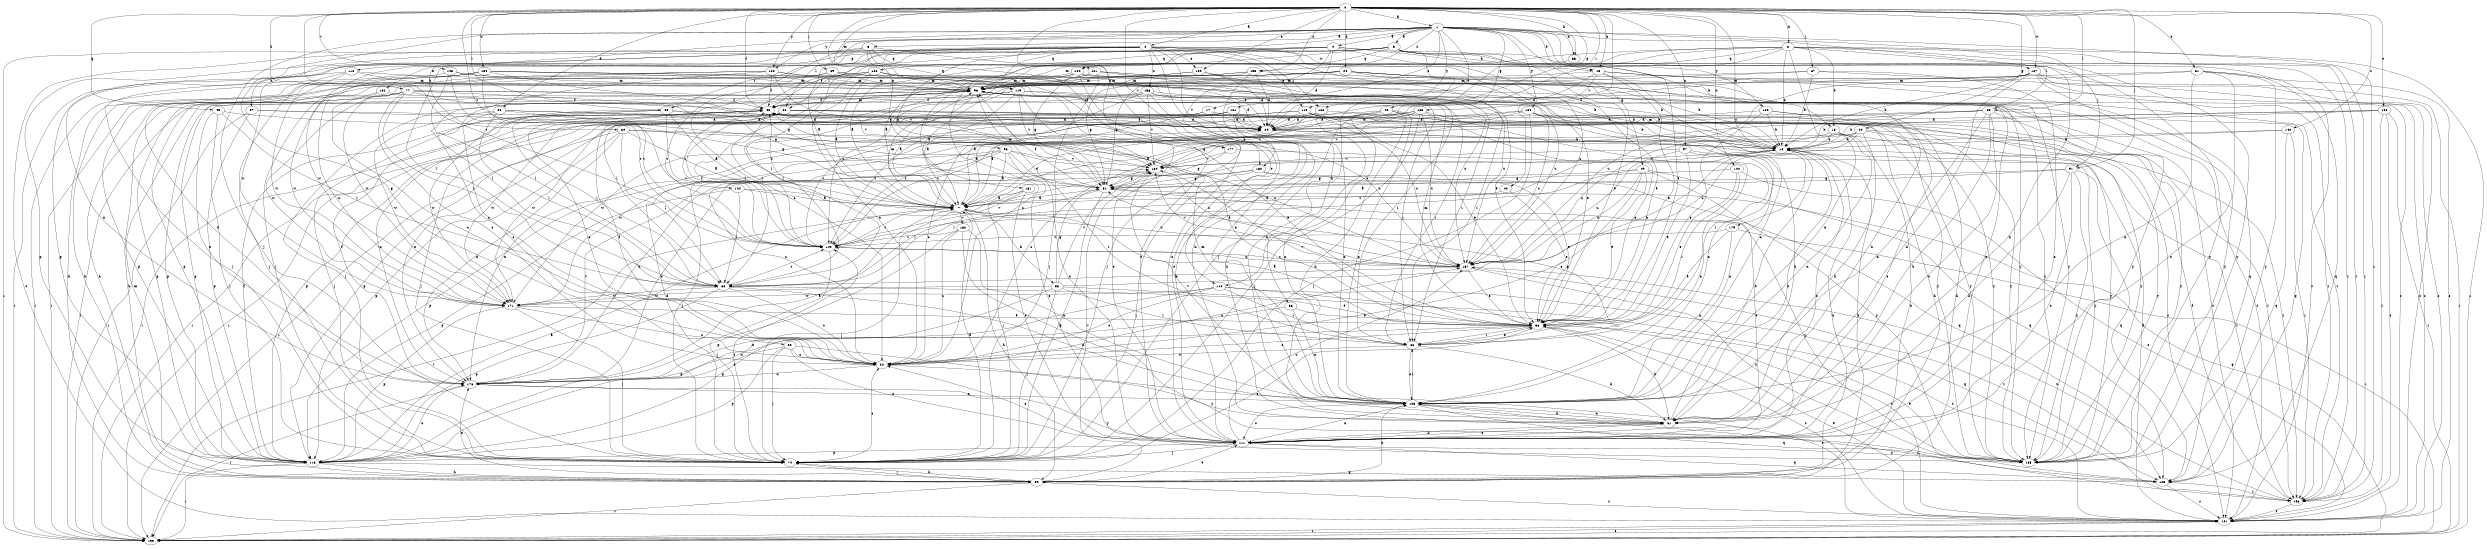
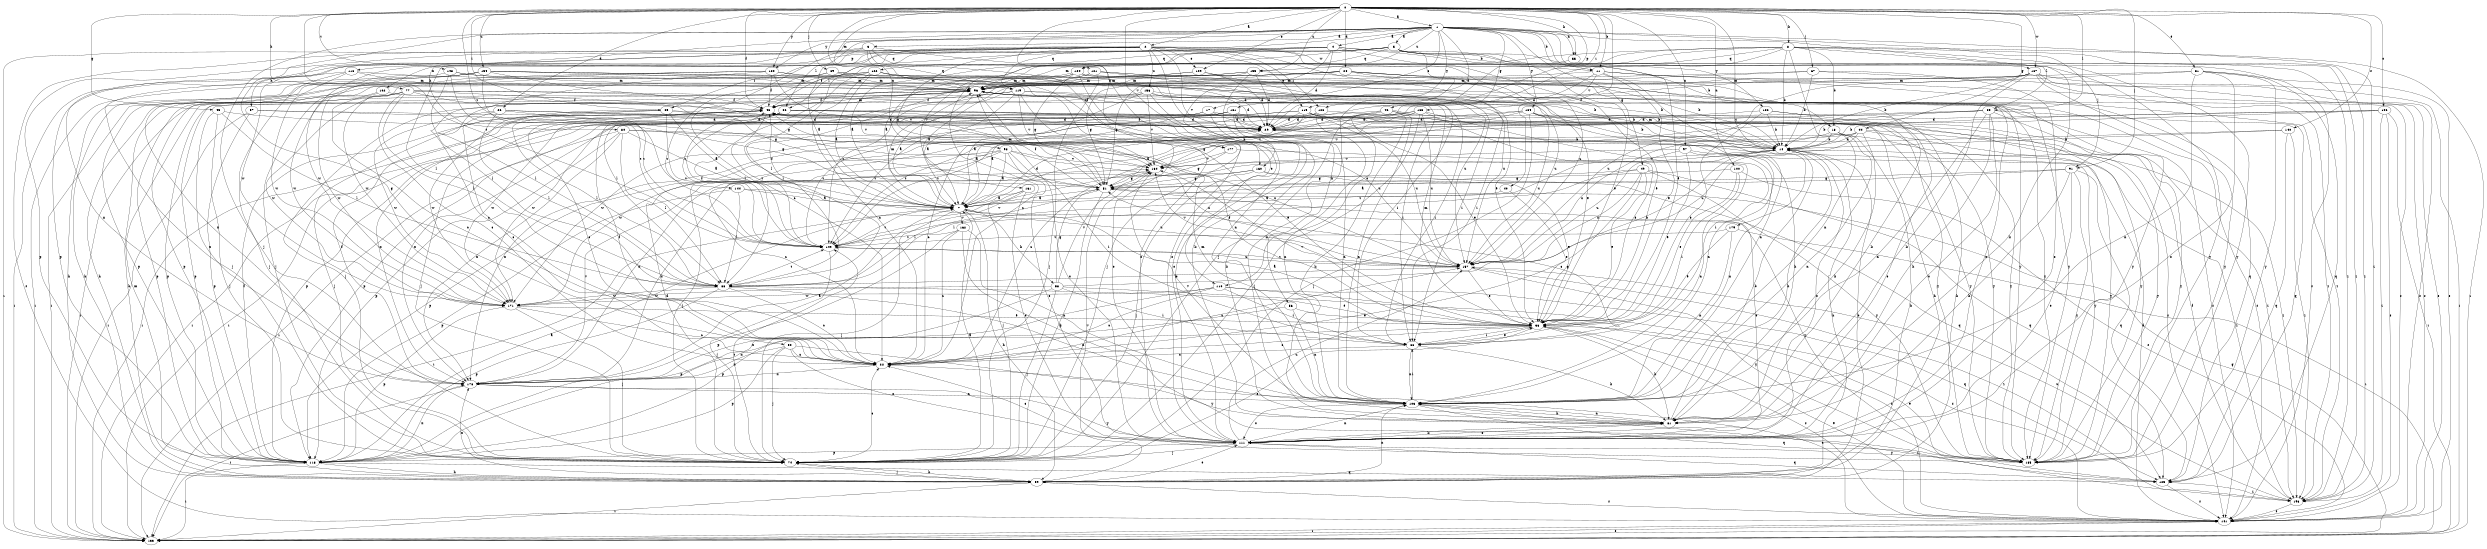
(1598, 71) -> (1598, 71)
